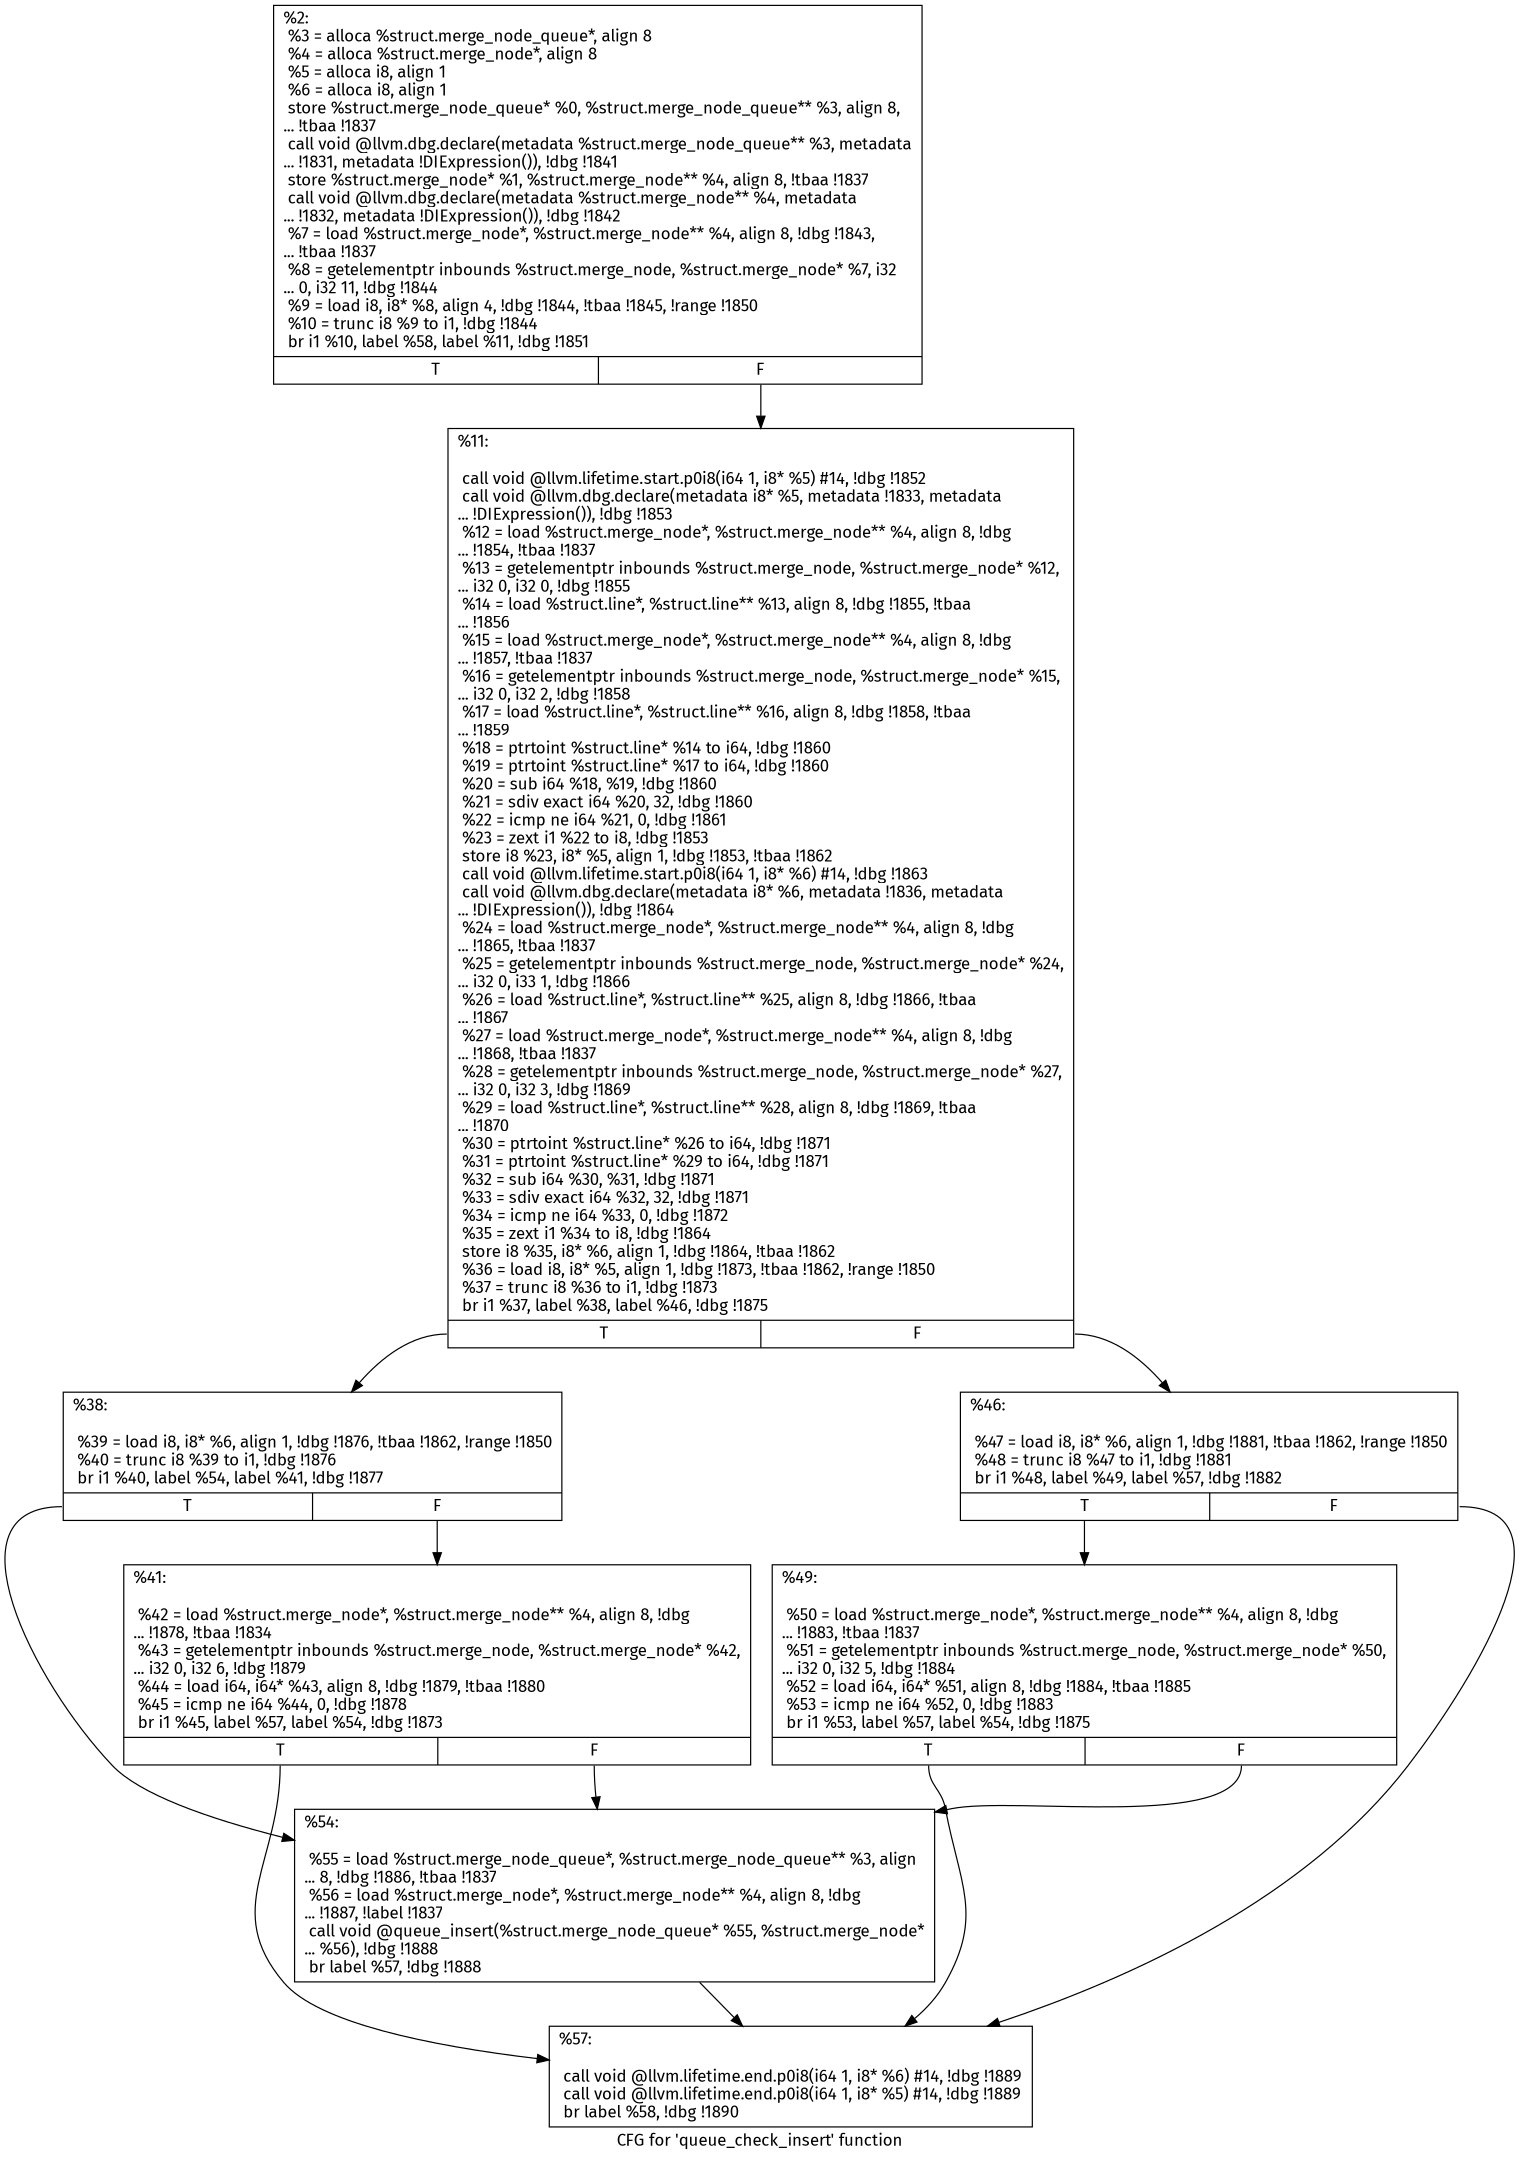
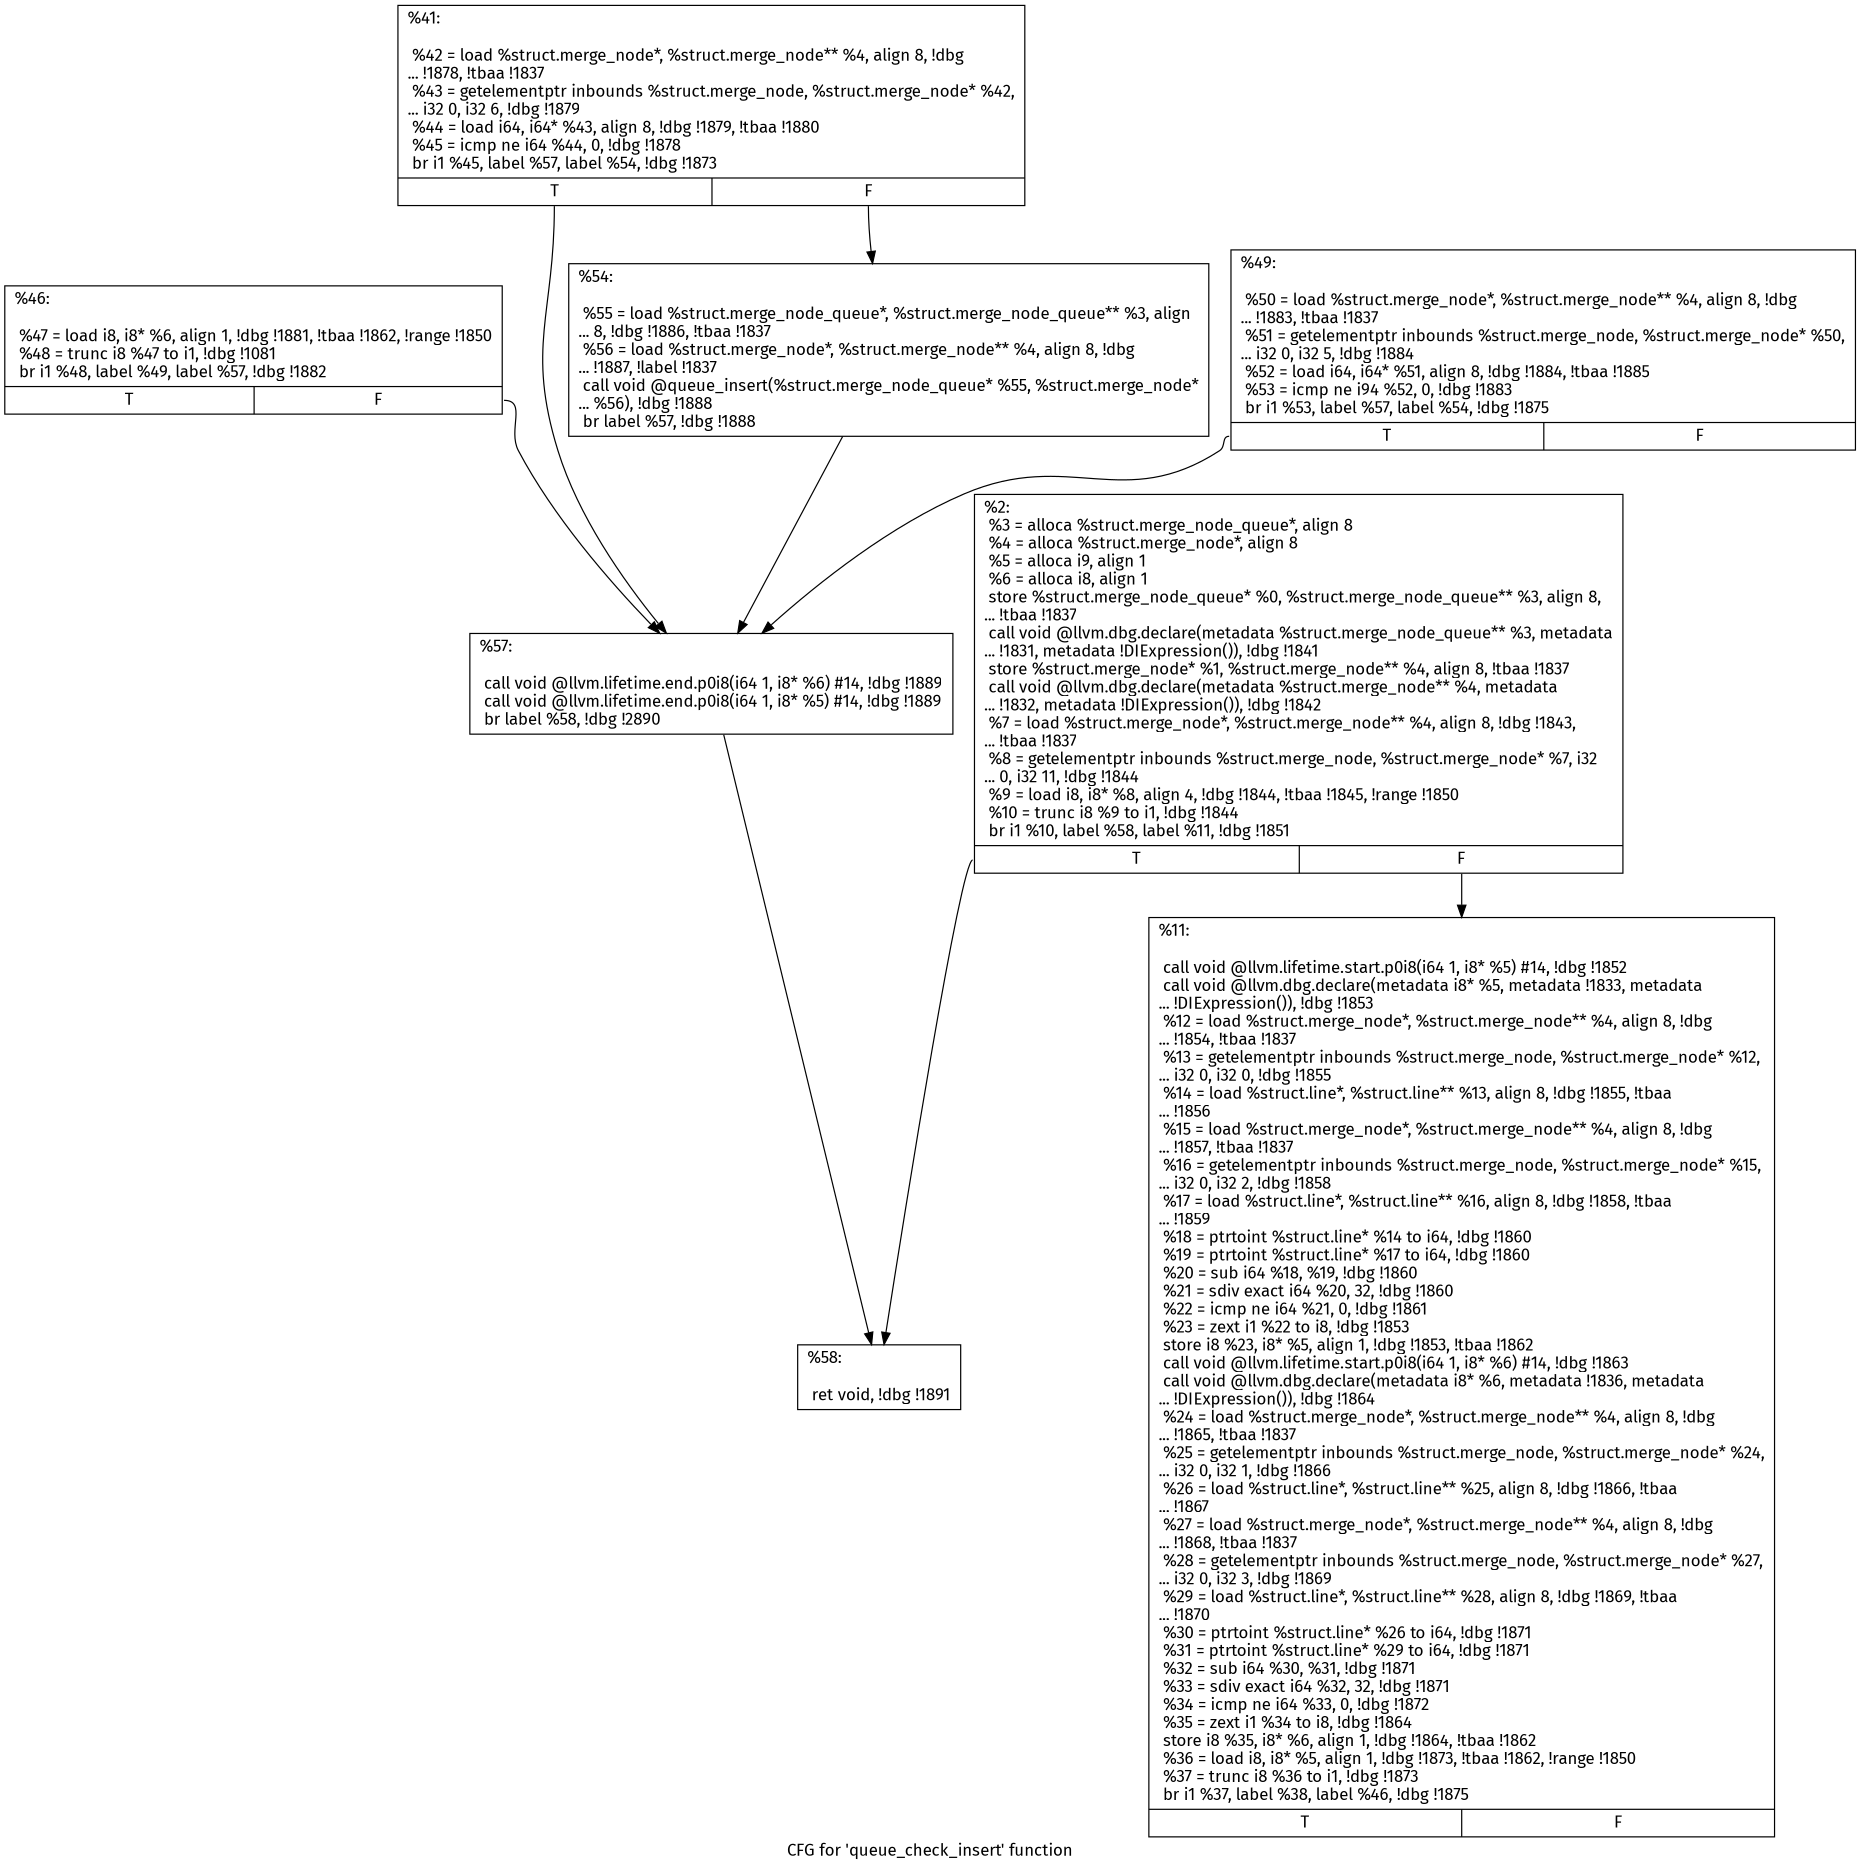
(365, 73) -> (1066, 562)
(544, 982) -> (1245, 1471)
(1124, 1349) -> none
none -> (879, 1377)
(313, 1456) -> none
(1101, 1461) -> (146, 354)
(1084, 1537) -> none
(203, 1633) -> (476, 74)
(918, 1705) -> (1377, 390)
(1102, 1807) -> none
(649, 2113) -> (570, 720)
